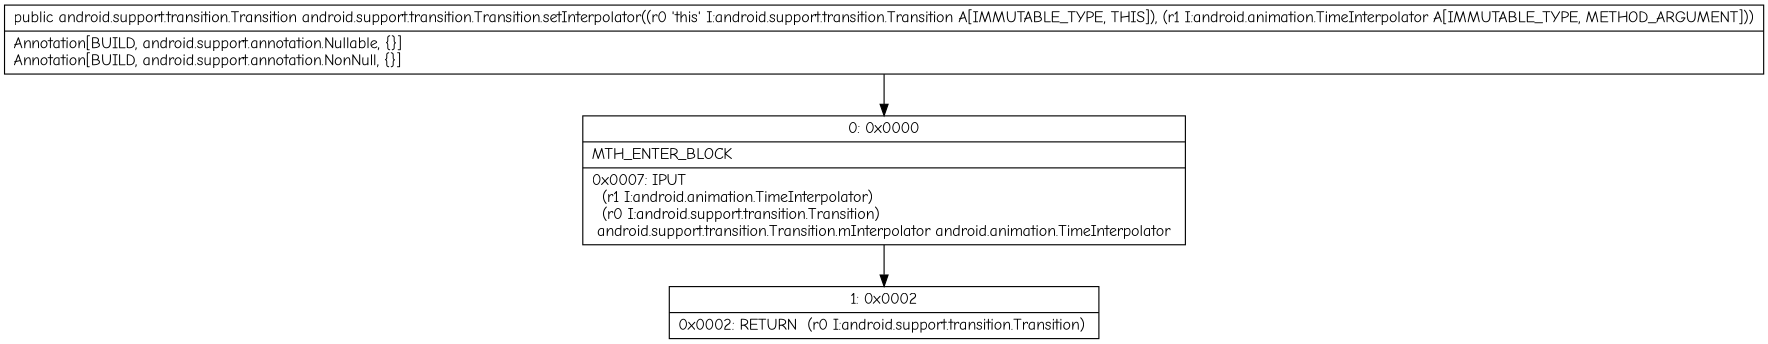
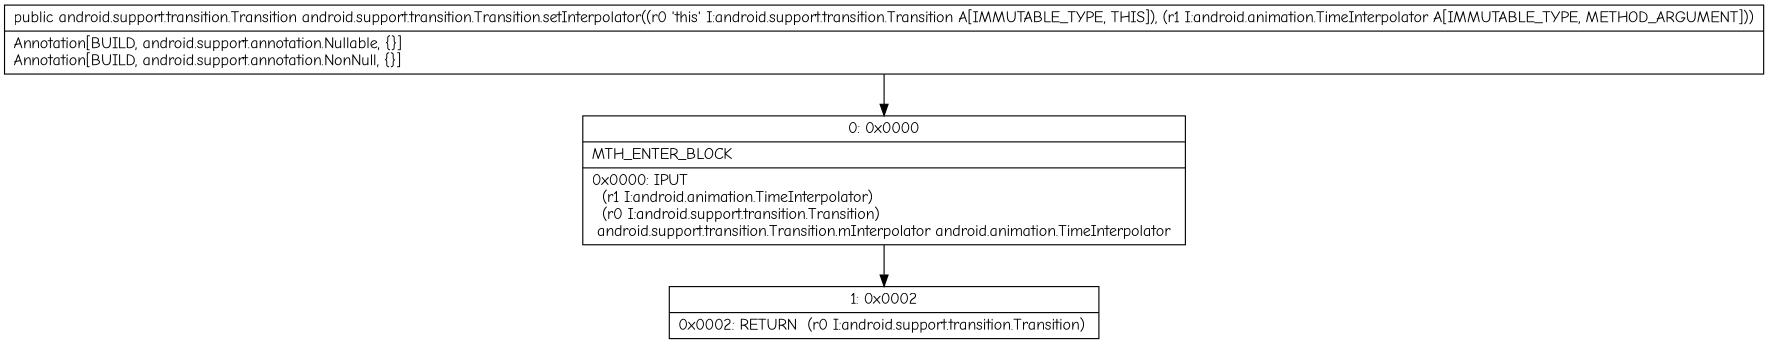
(644, 180) -> (645, 180)
